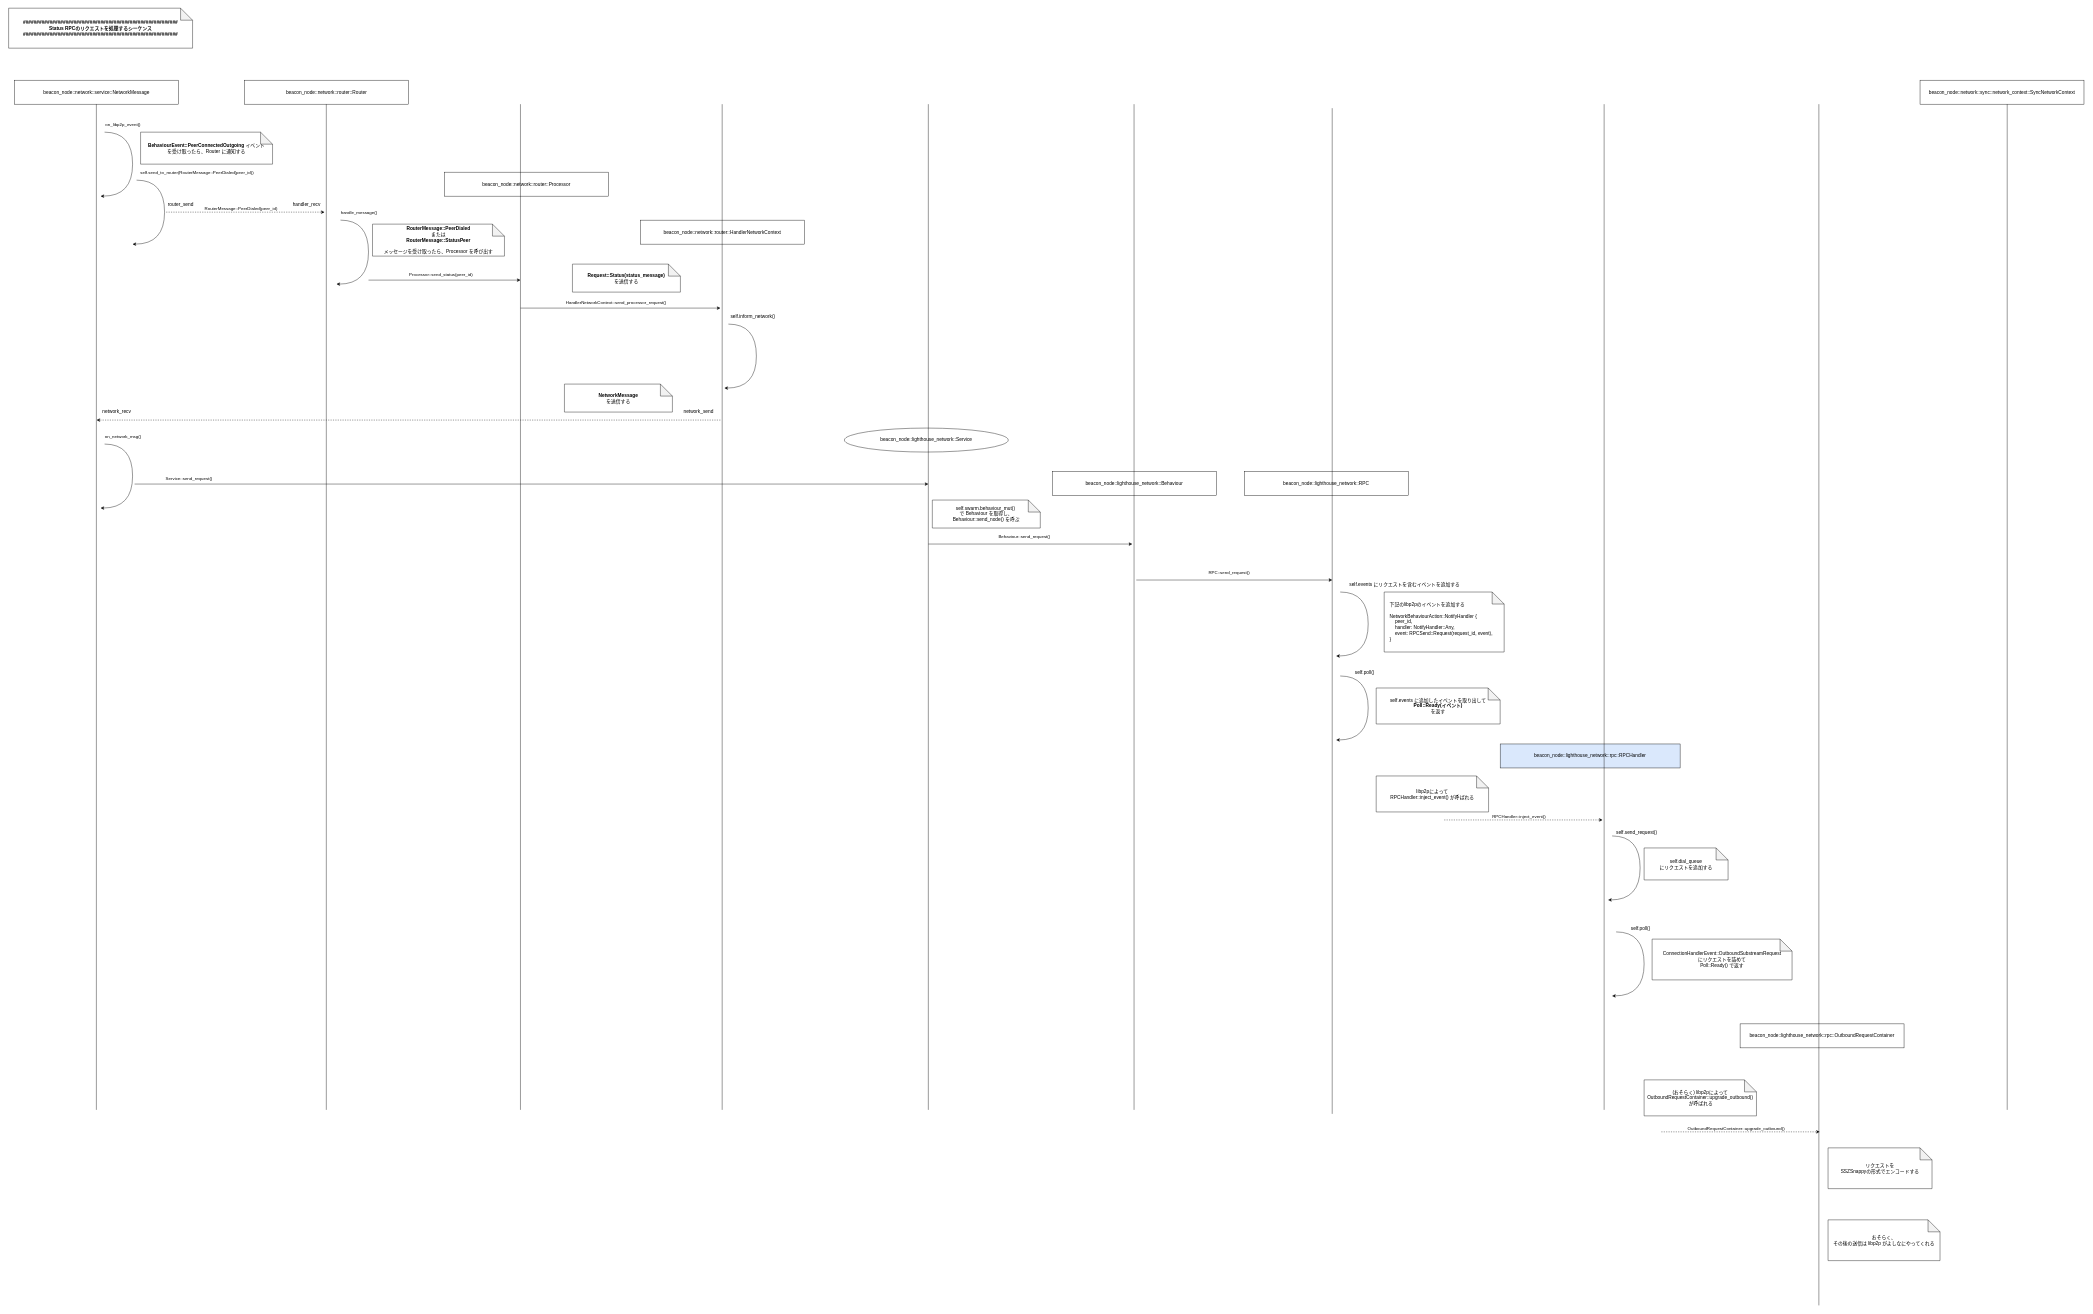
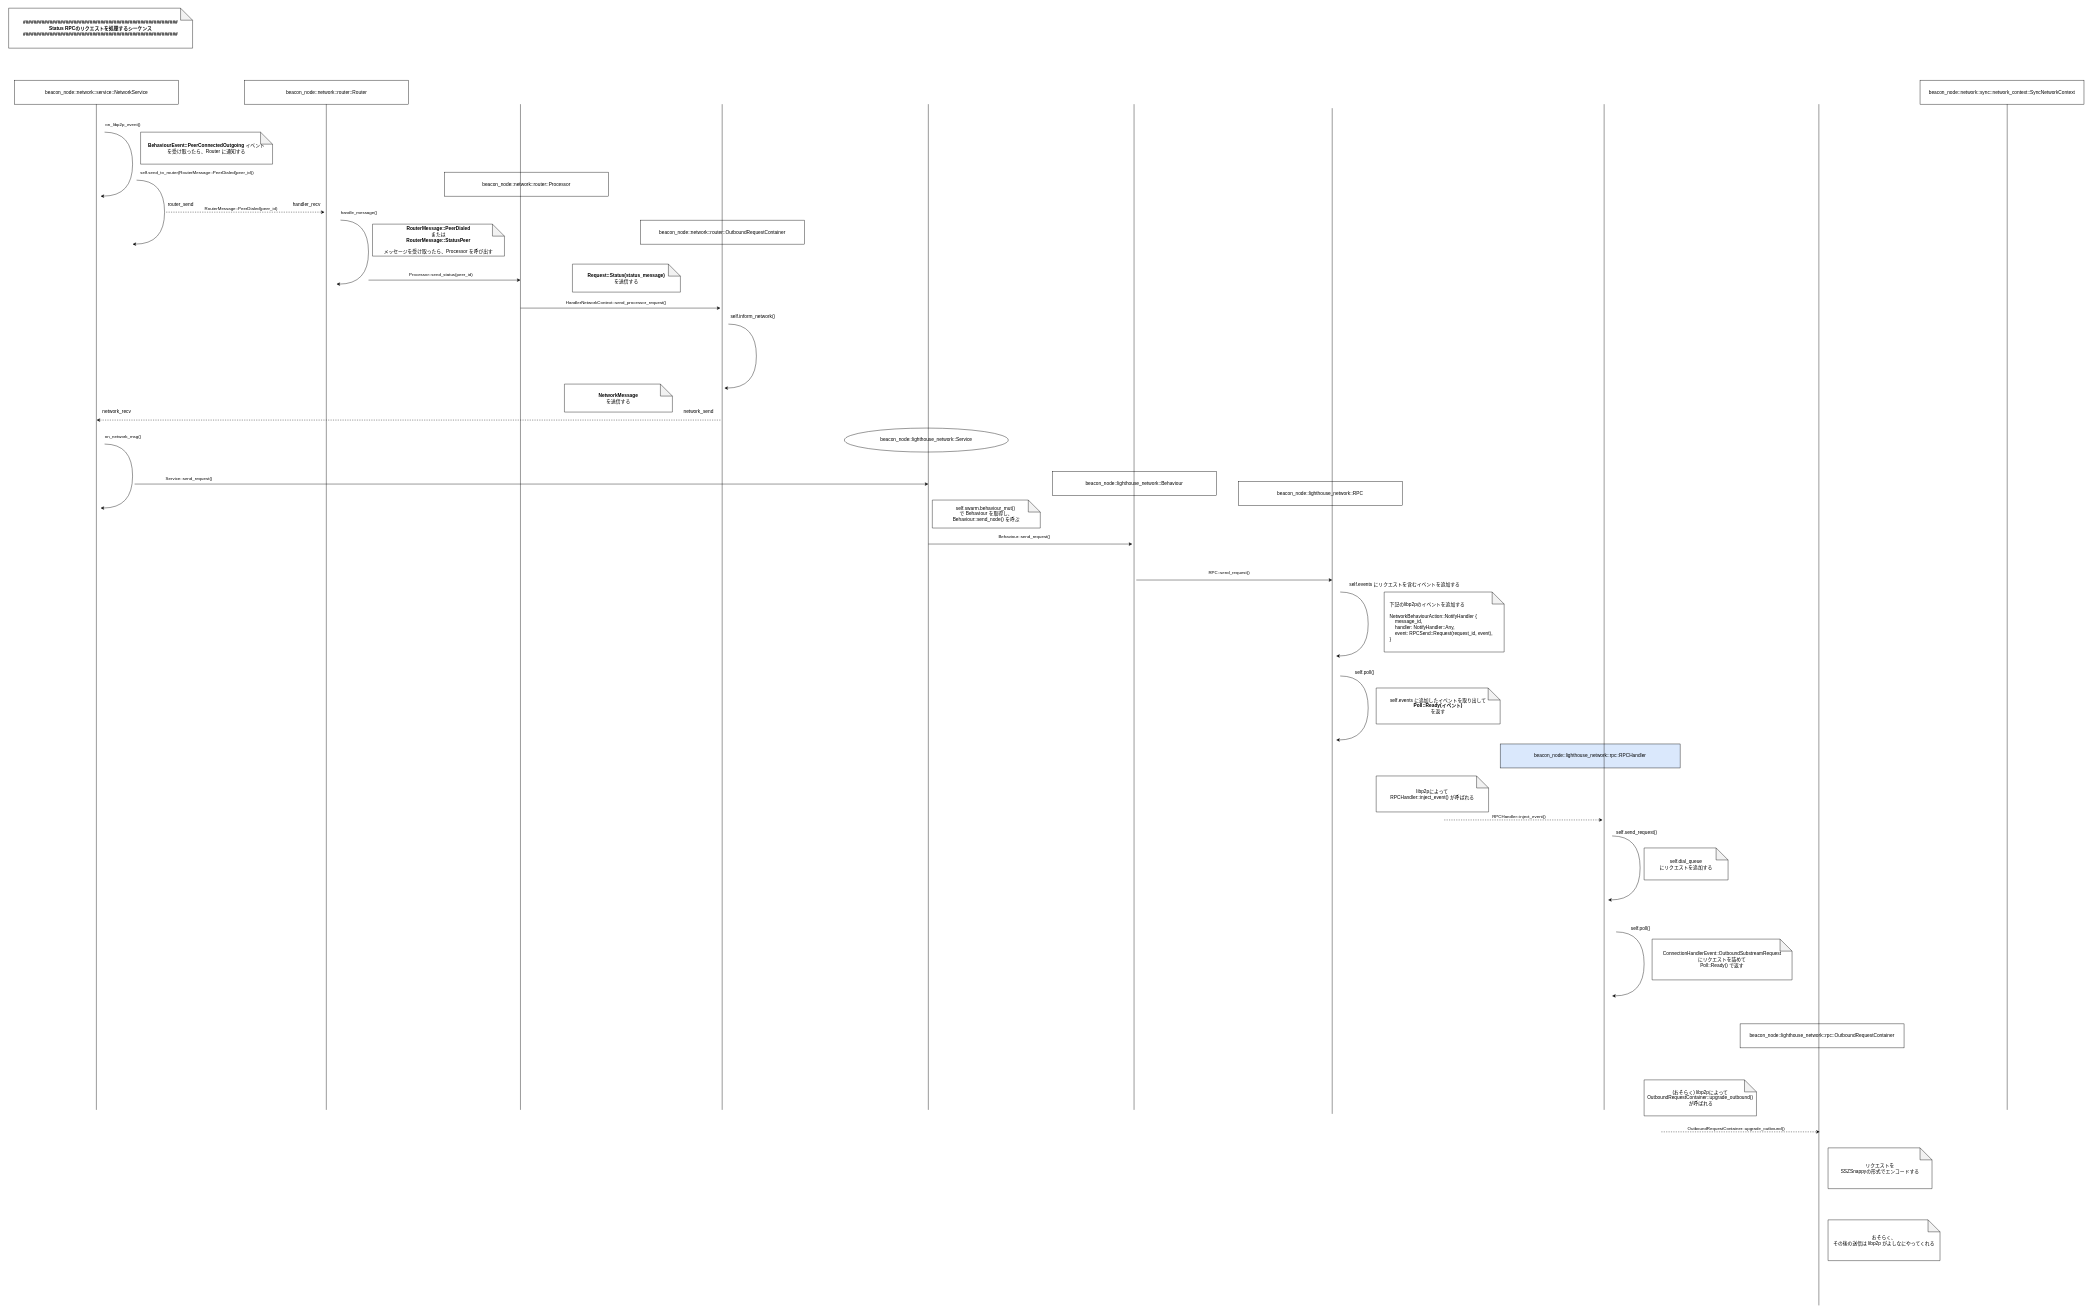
(96, 92) -> (96, 92)
(722, 232) -> (722, 232)
(1326, 484) -> (1320, 494)
(1443, 622) -> (1443, 622)
